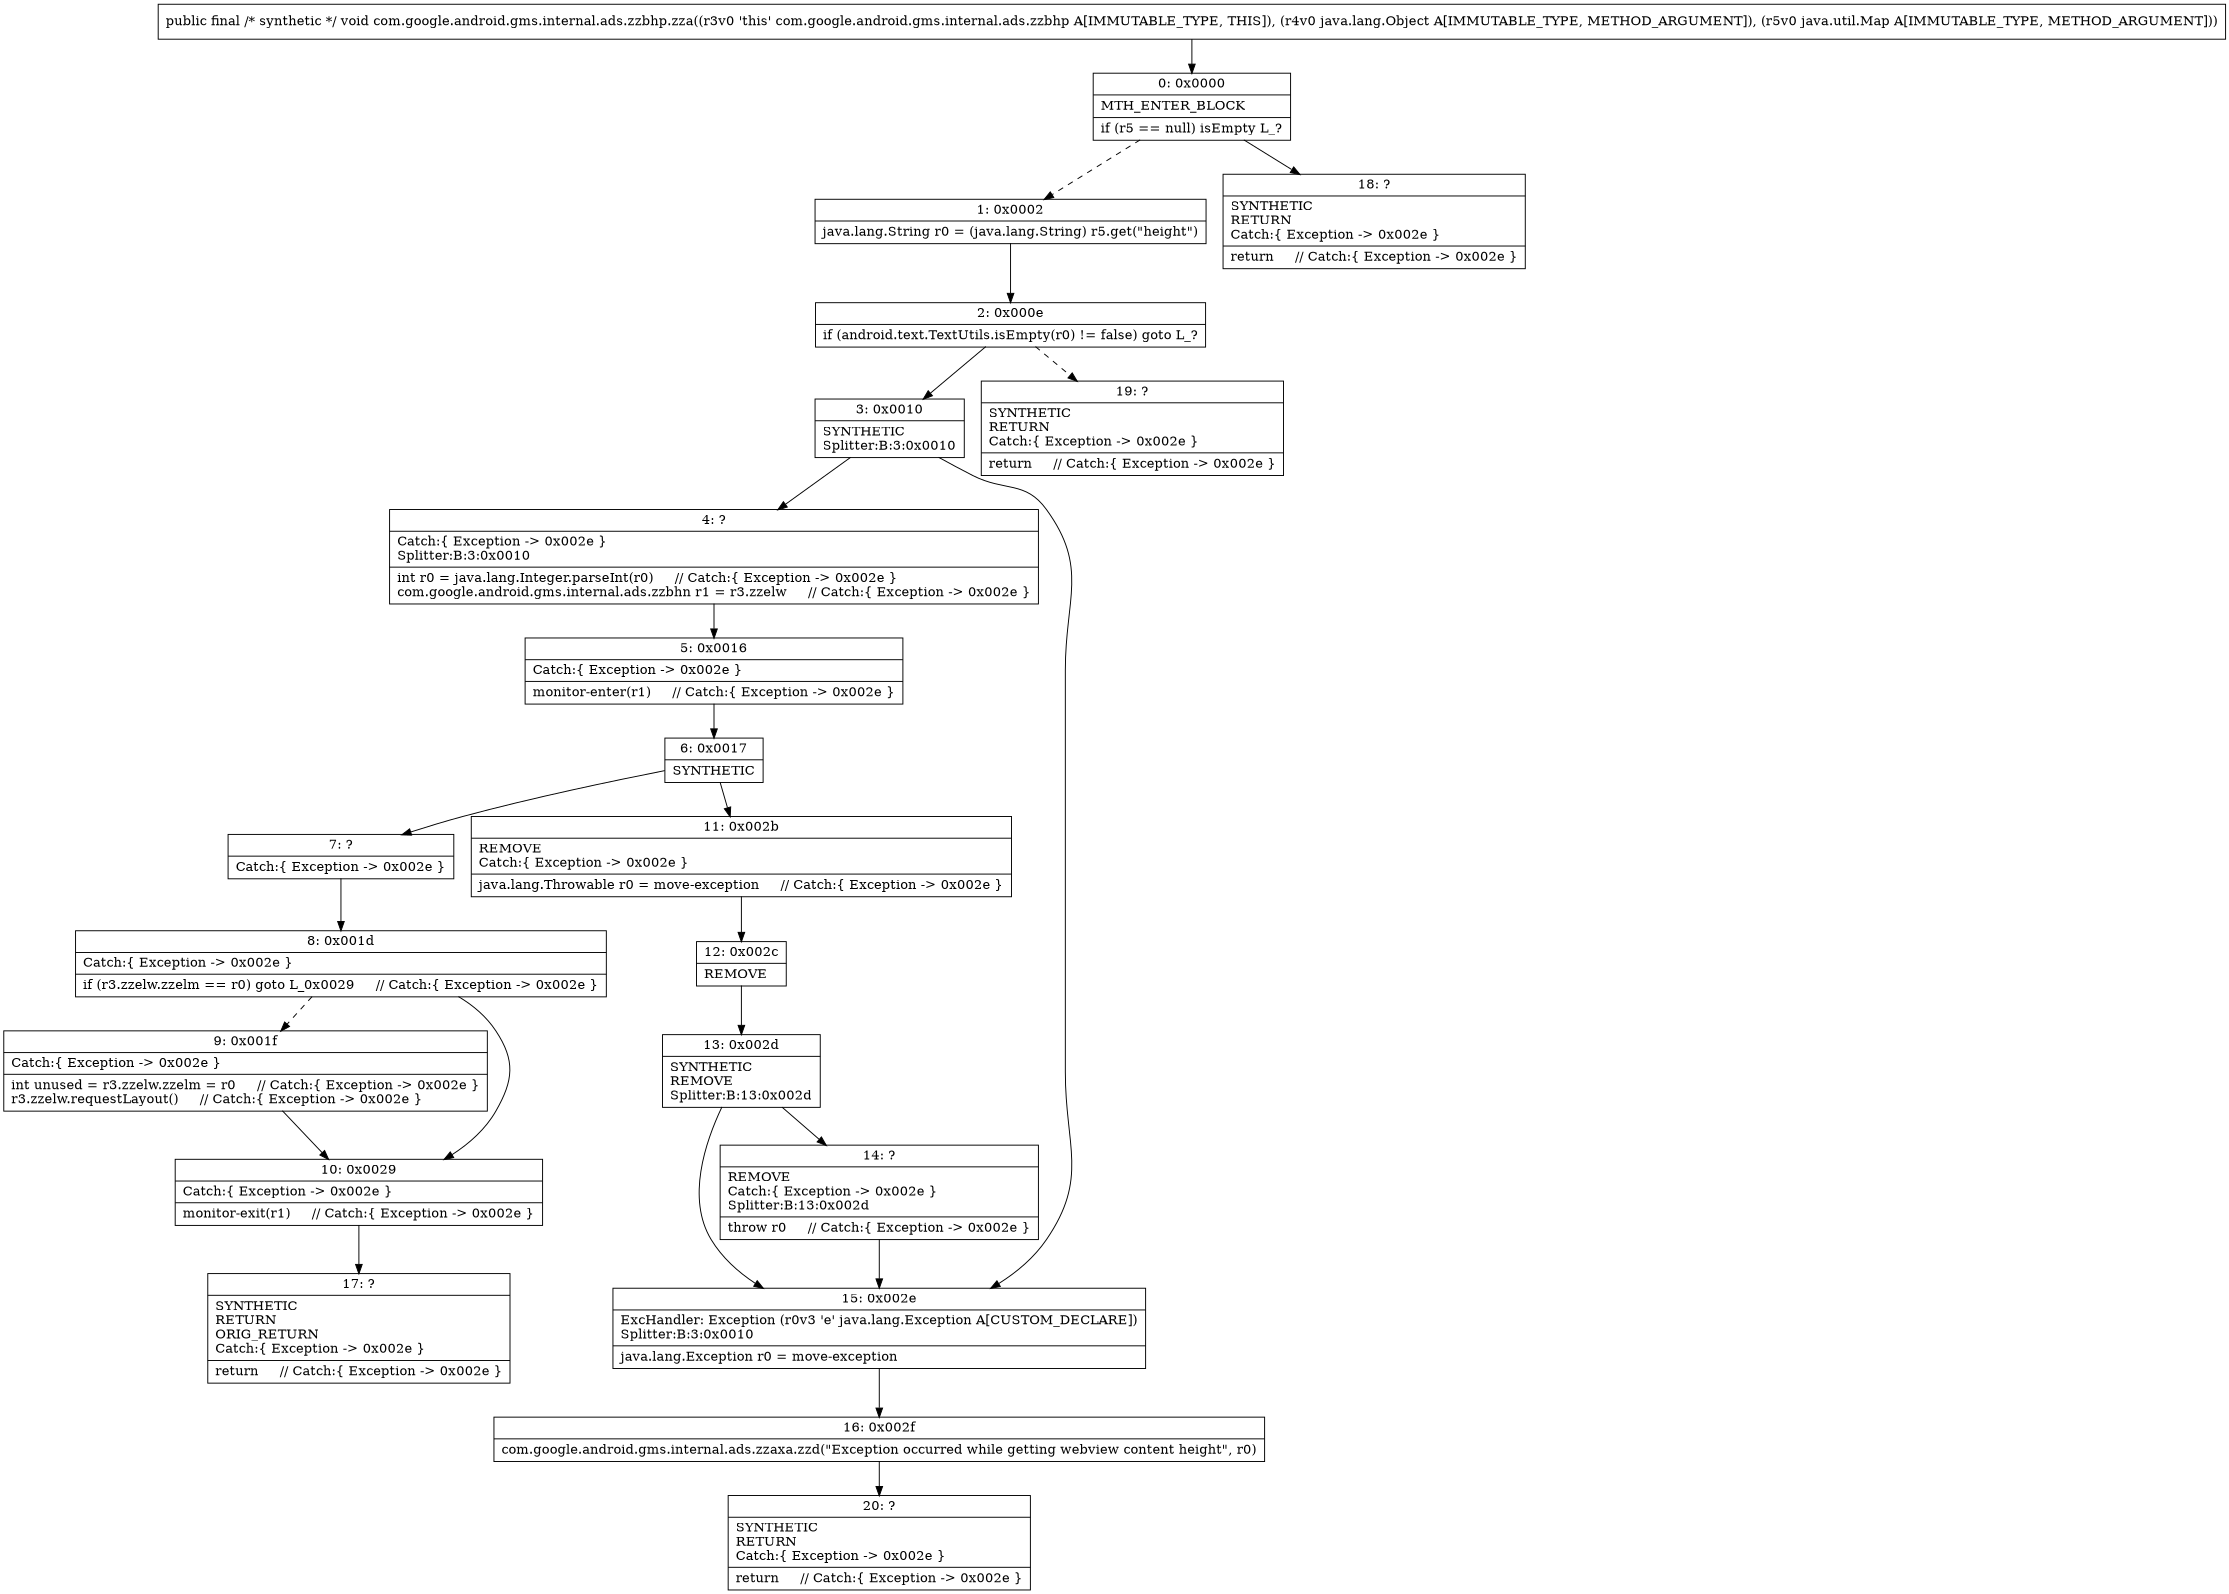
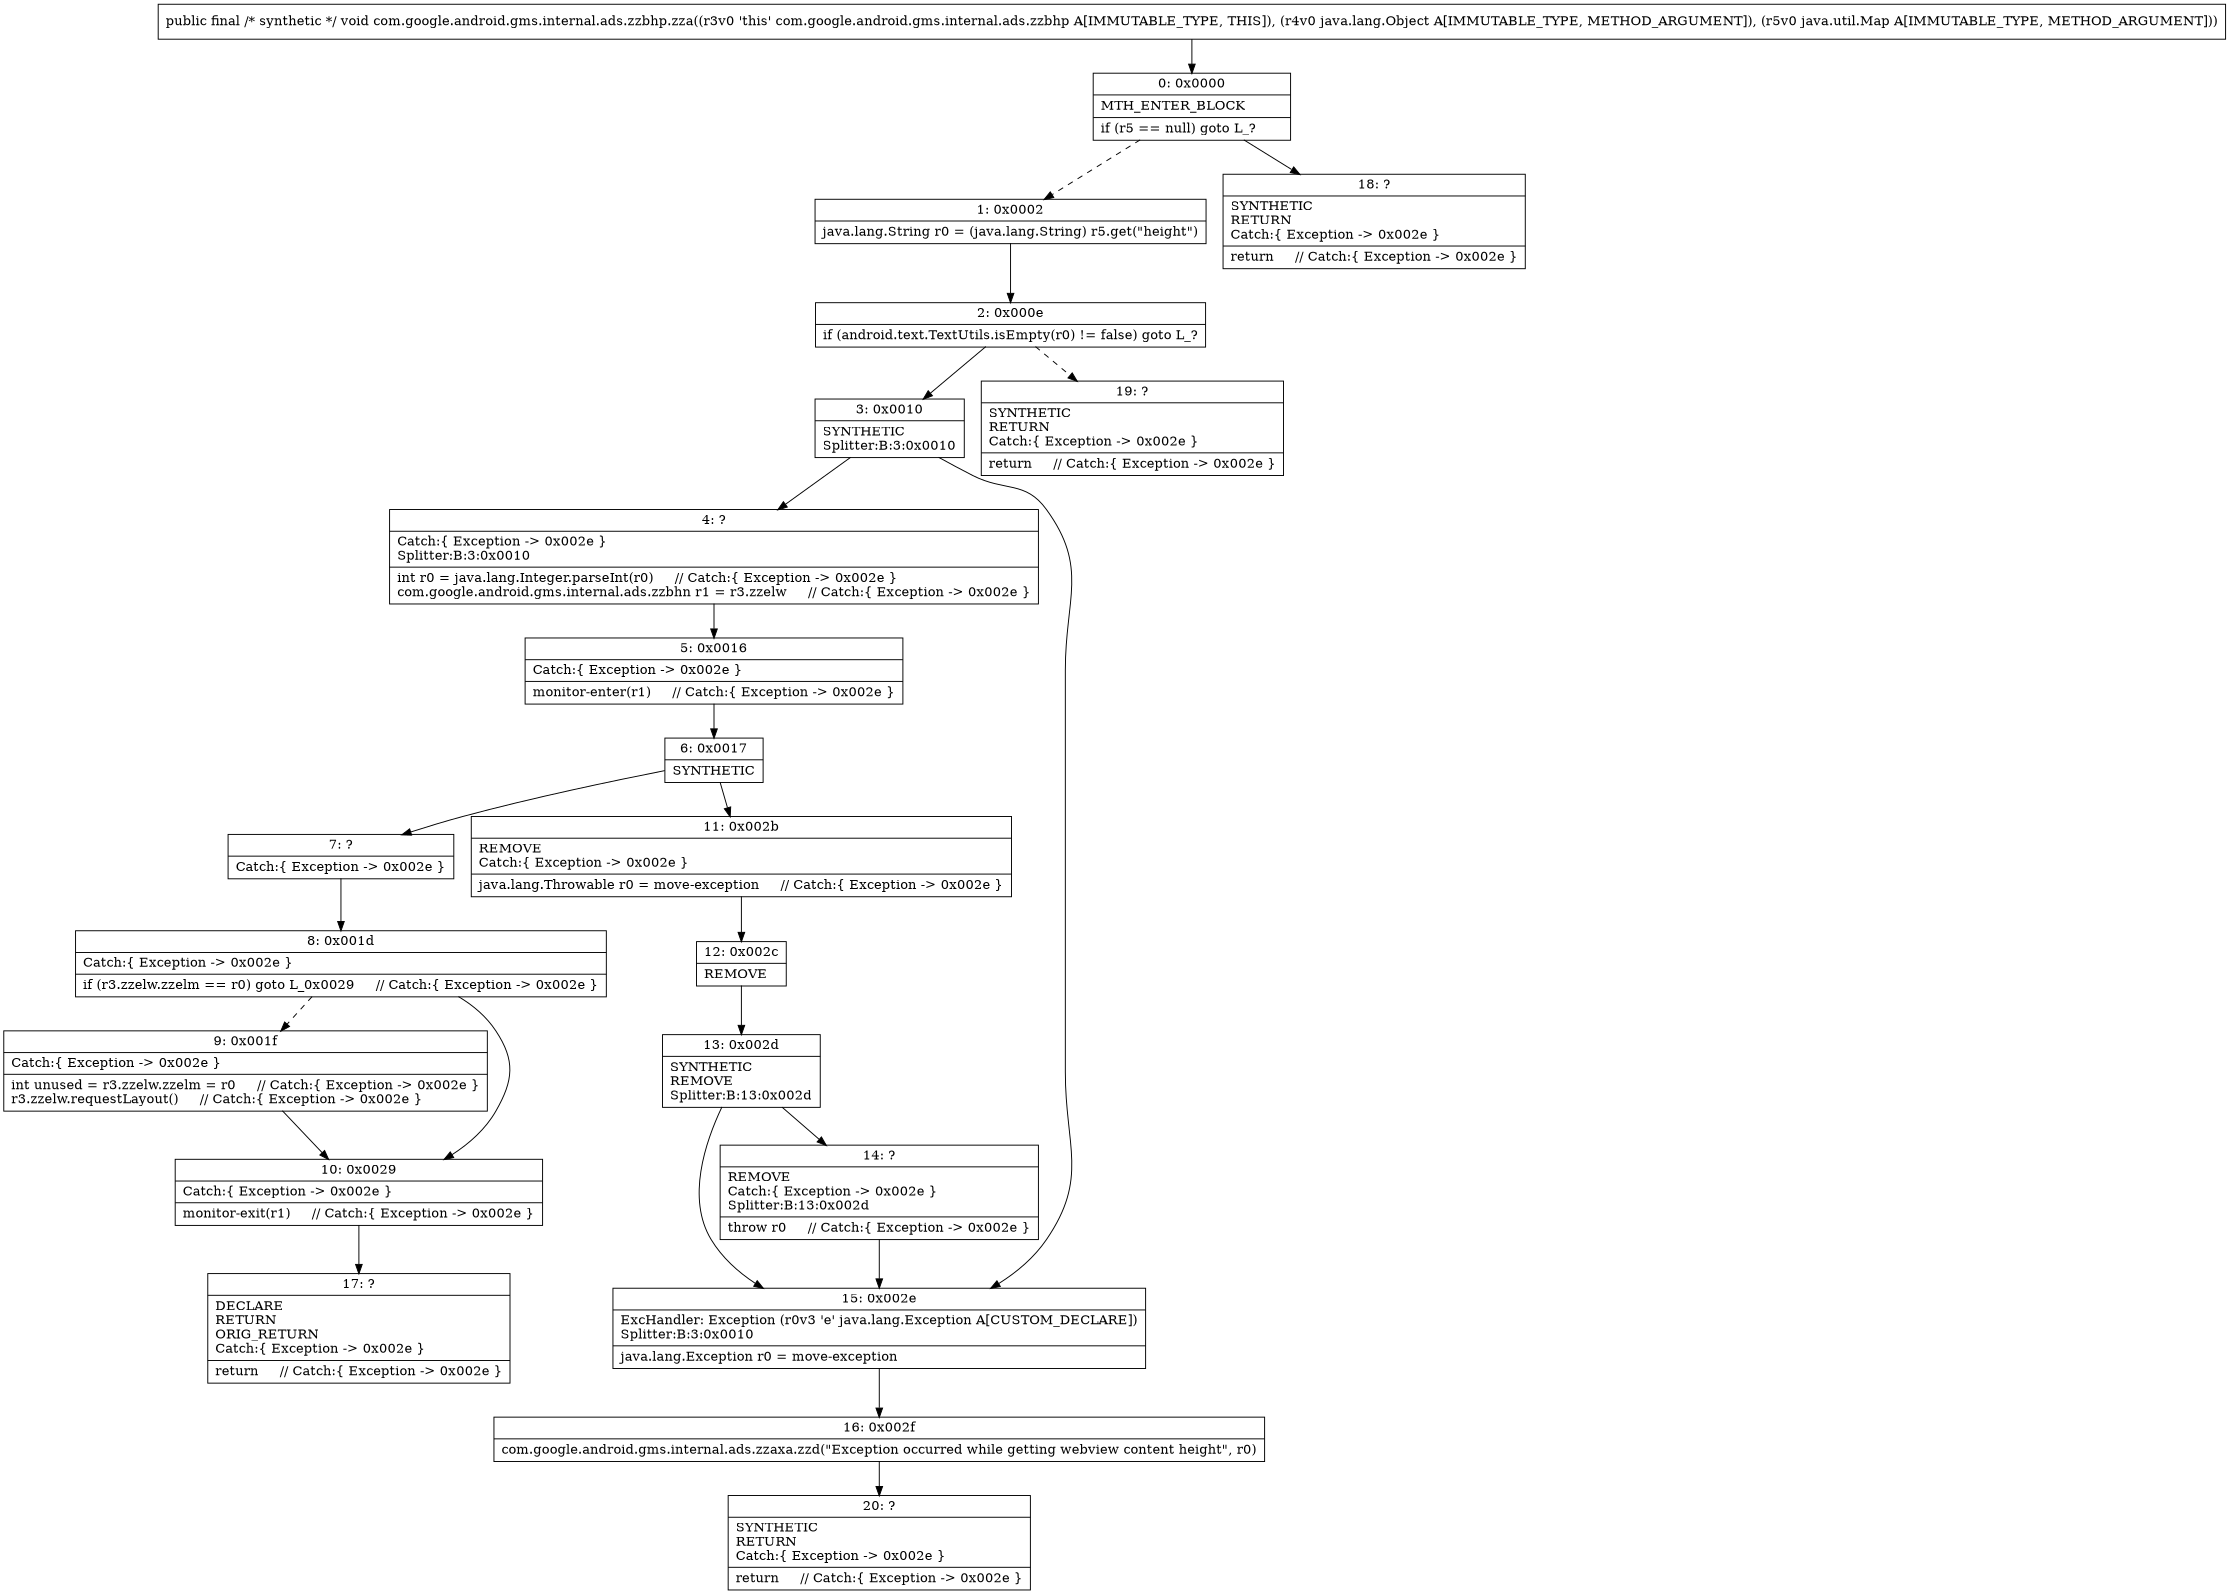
(1192, 128) -> (1179, 128)
(257, 1306) -> (250, 1306)
